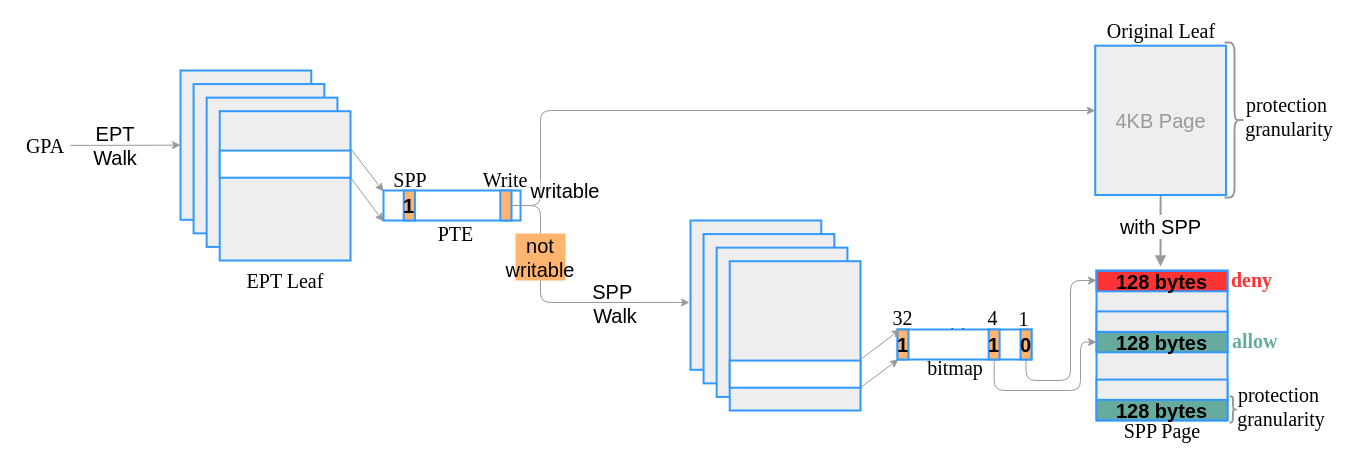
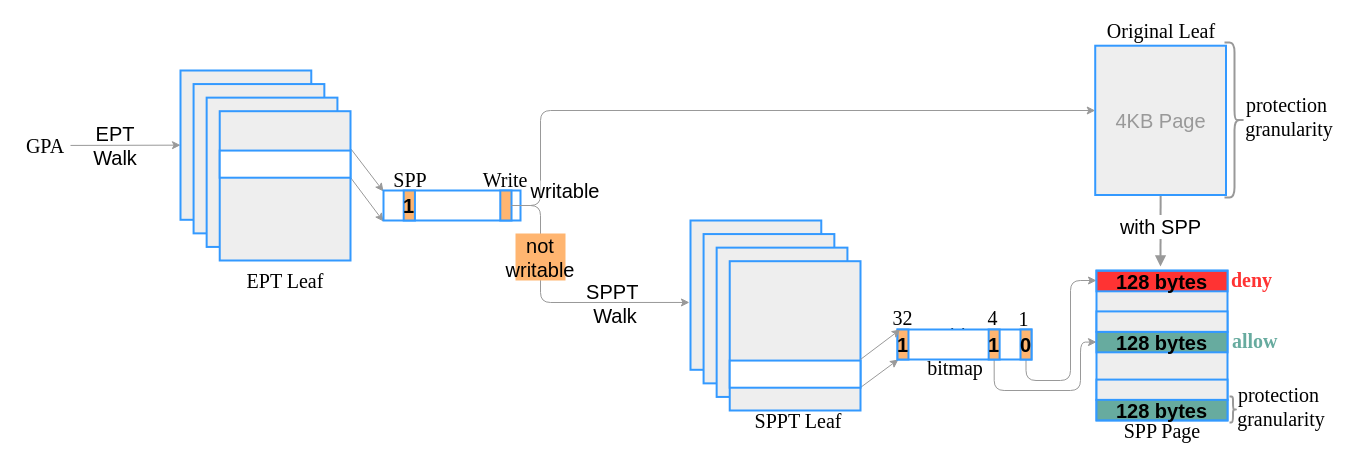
(456, 234) -> none
(616, 304) -> (616, 304)
none -> (799, 421)
